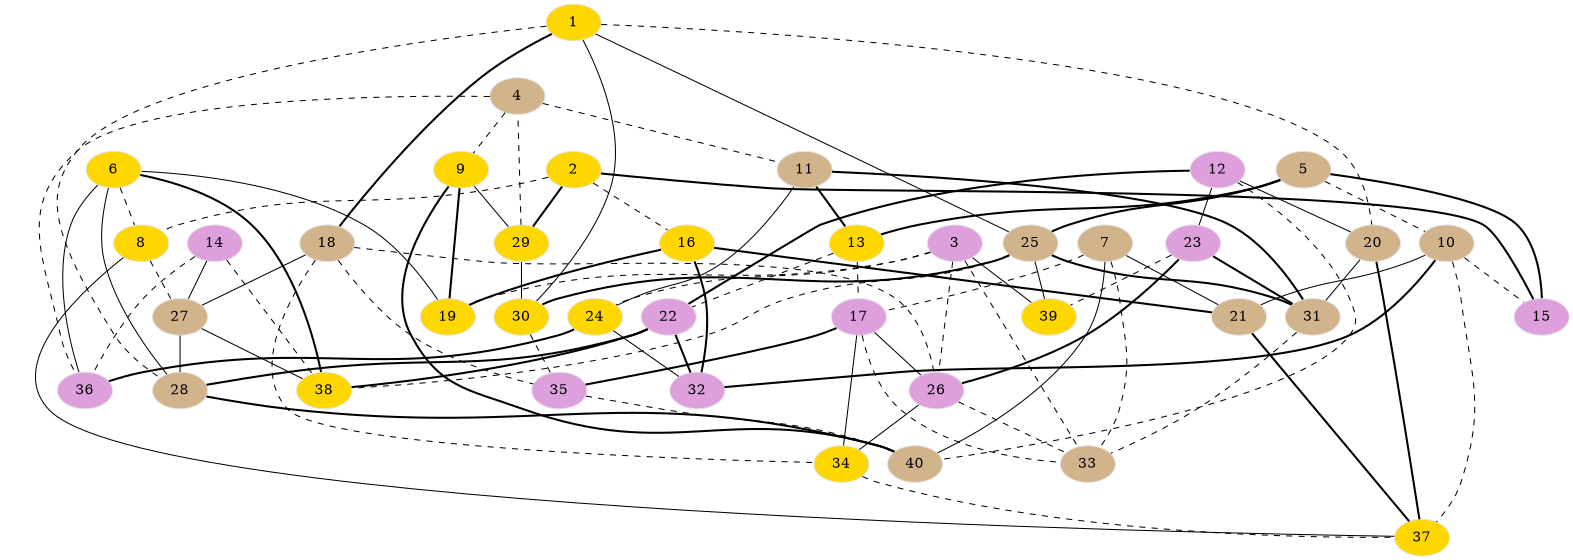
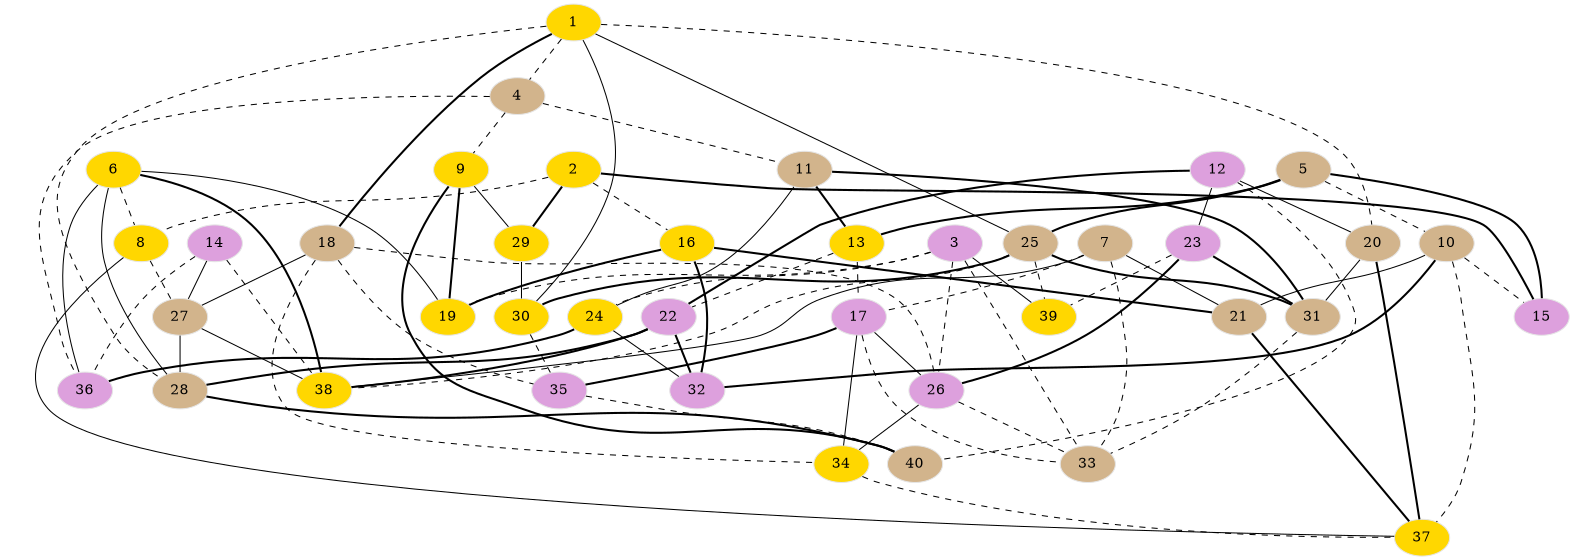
(519, 170) -> (546, 59)
(1040, 280) -> (1040, 280)
(1049, 379) -> (725, 343)
